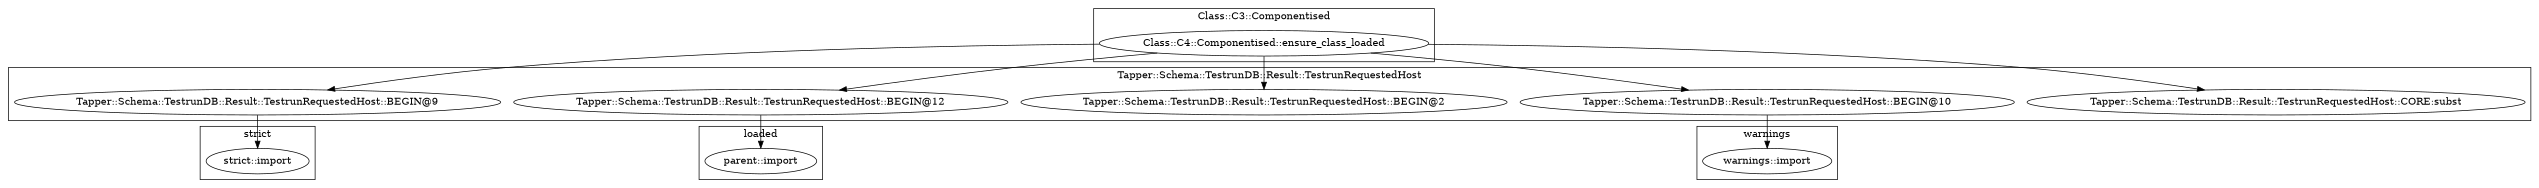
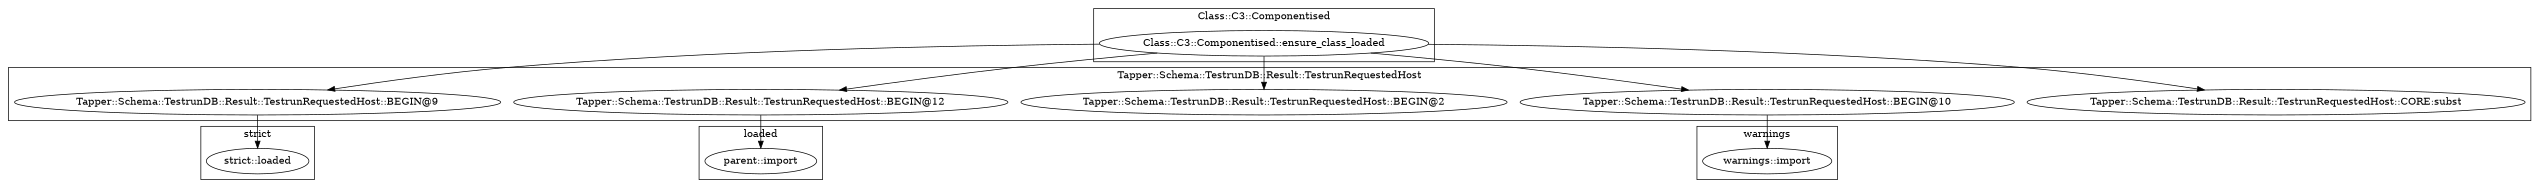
(1264, 43) -> (1264, 43)
(258, 161) -> (258, 161)
